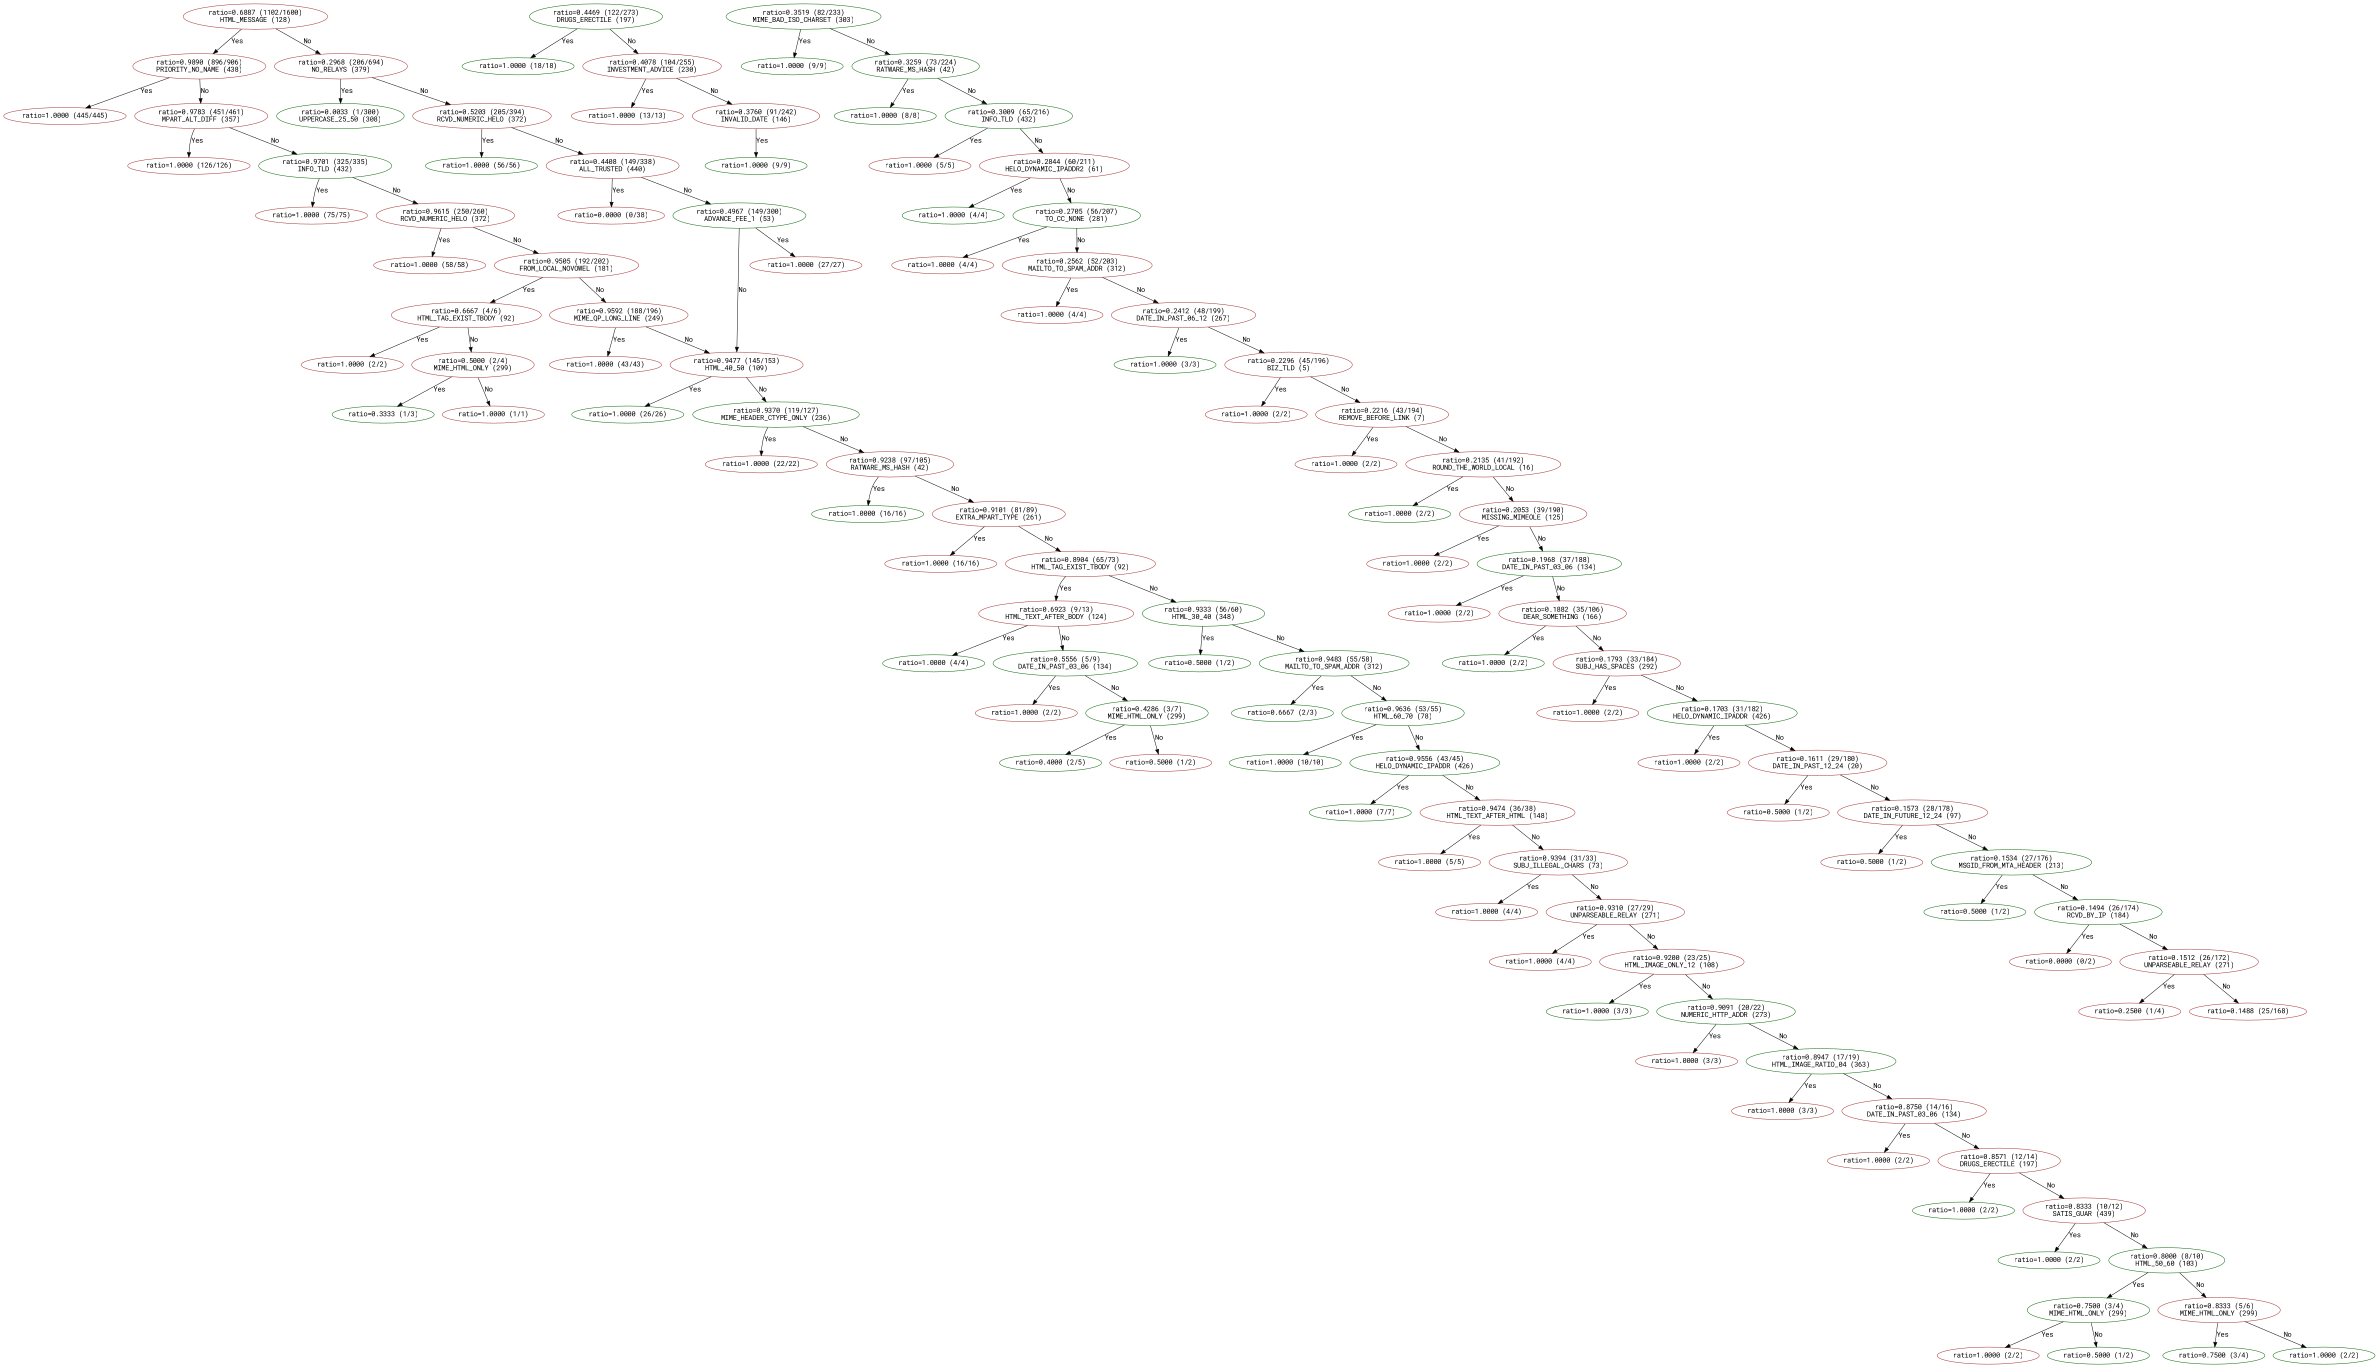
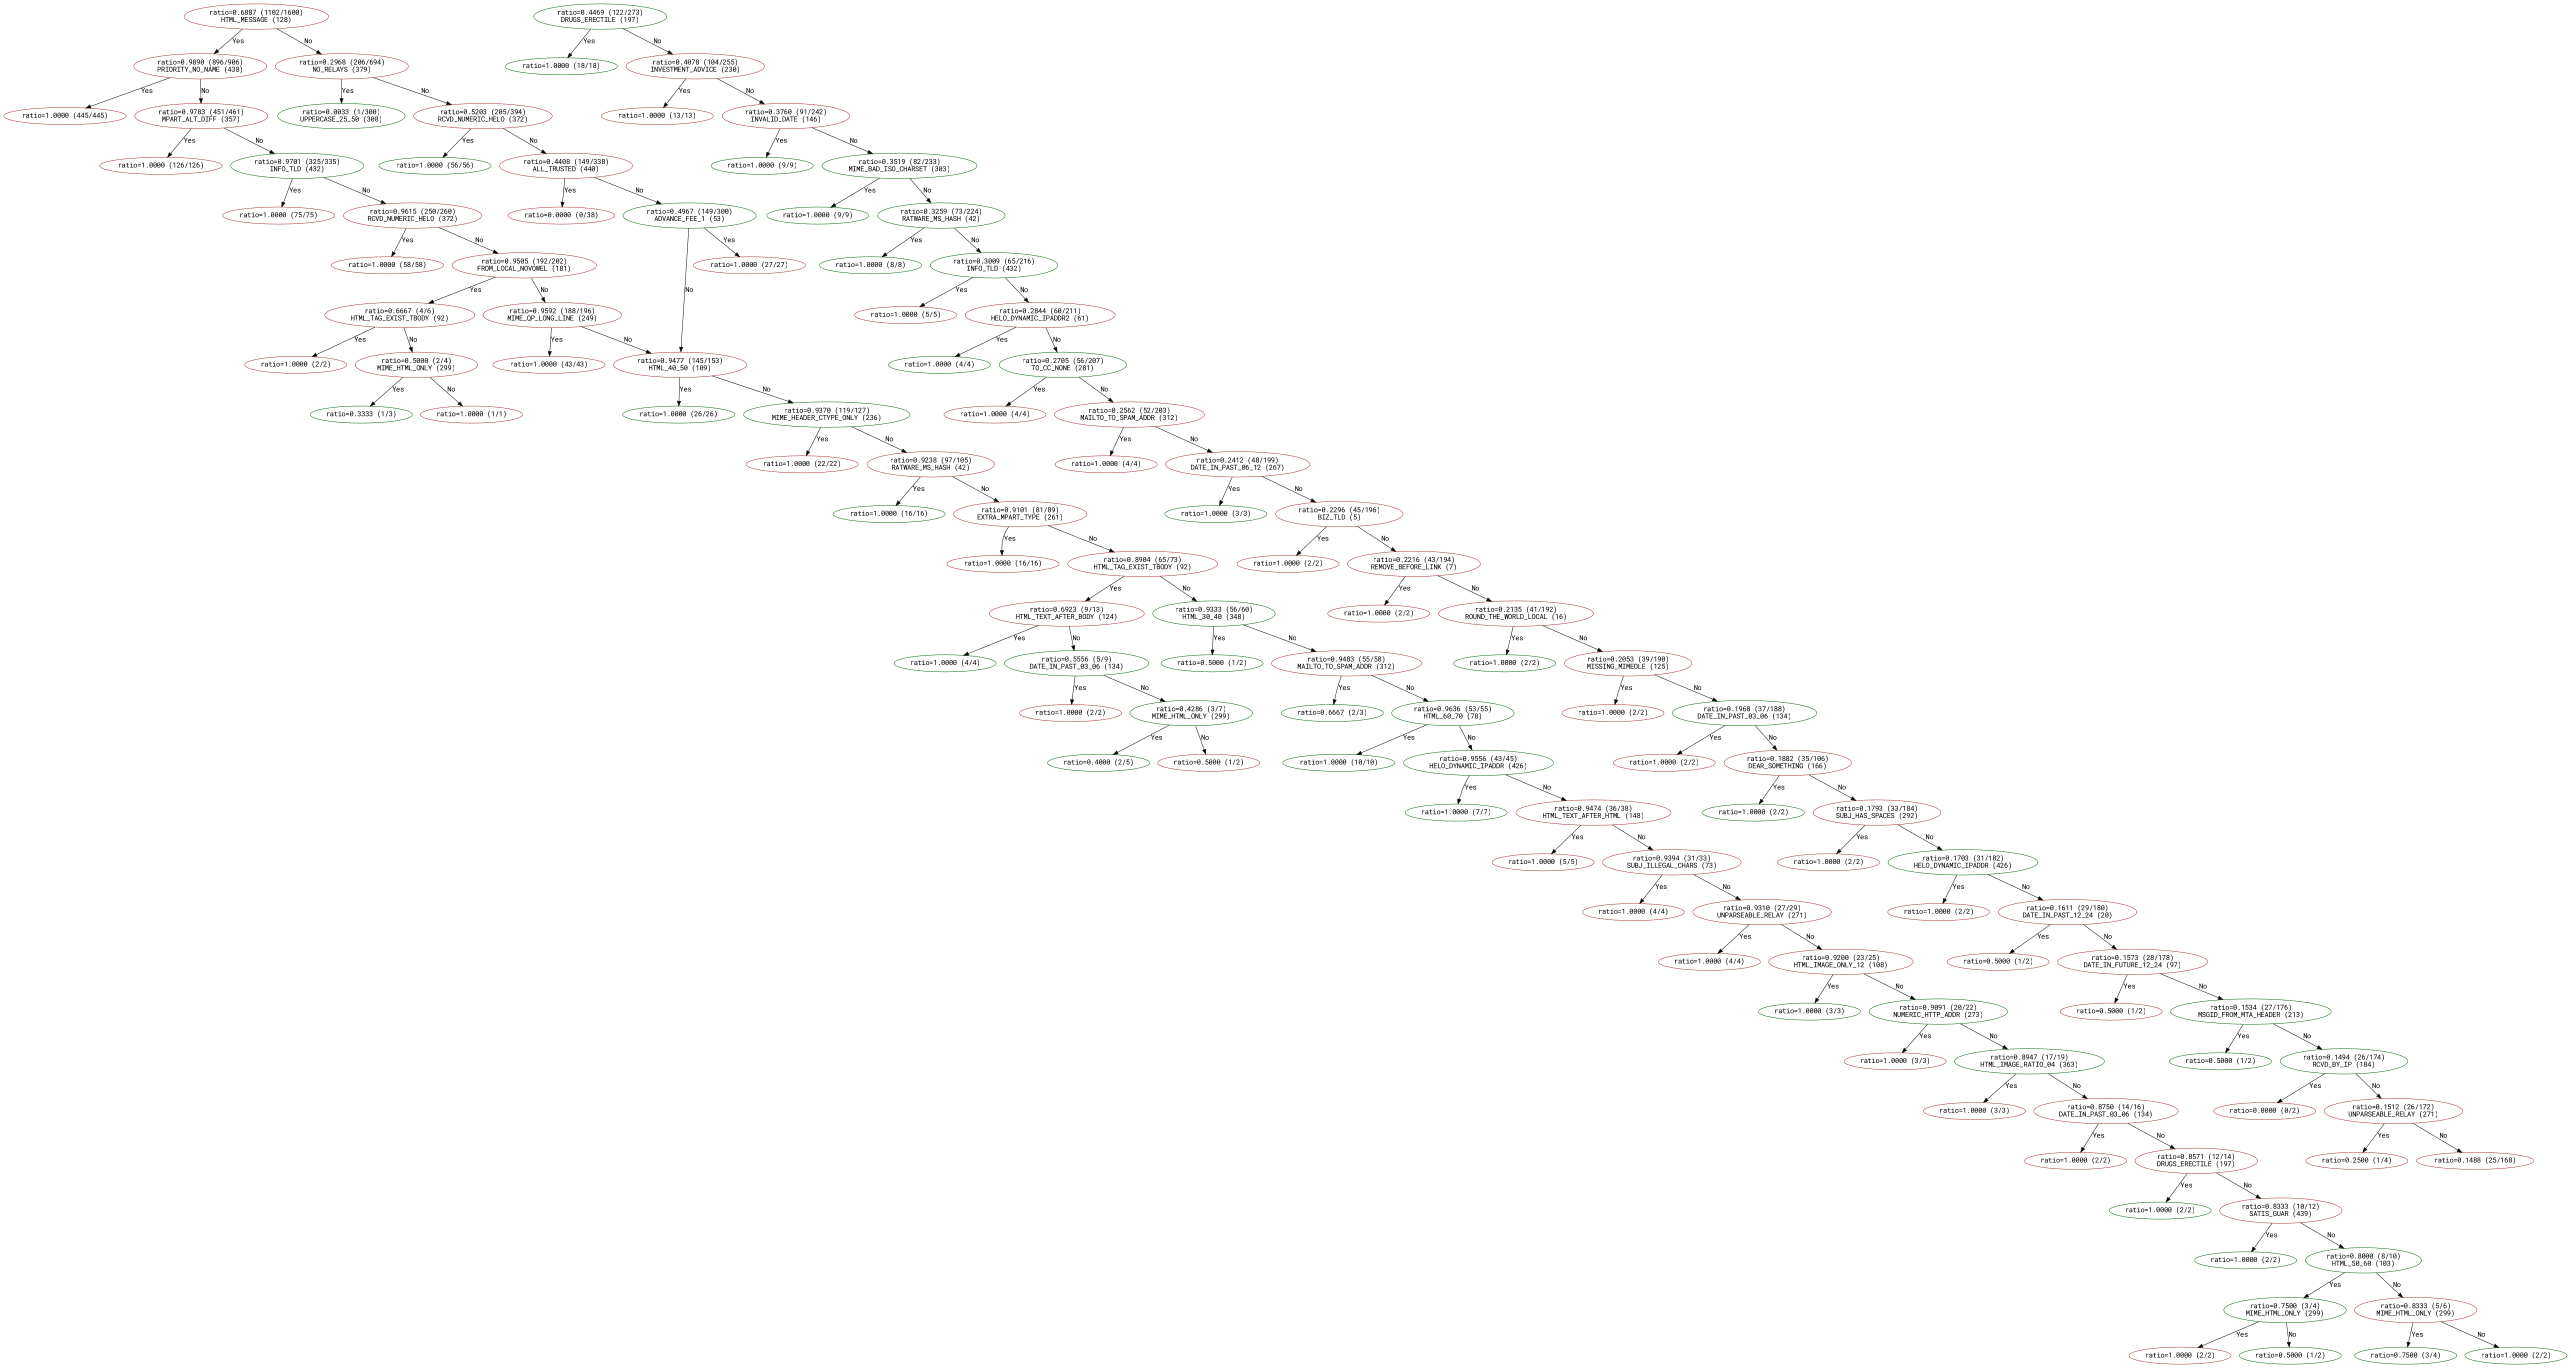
none -> (840, 140)
(1334, 663) -> (1346, 663)
